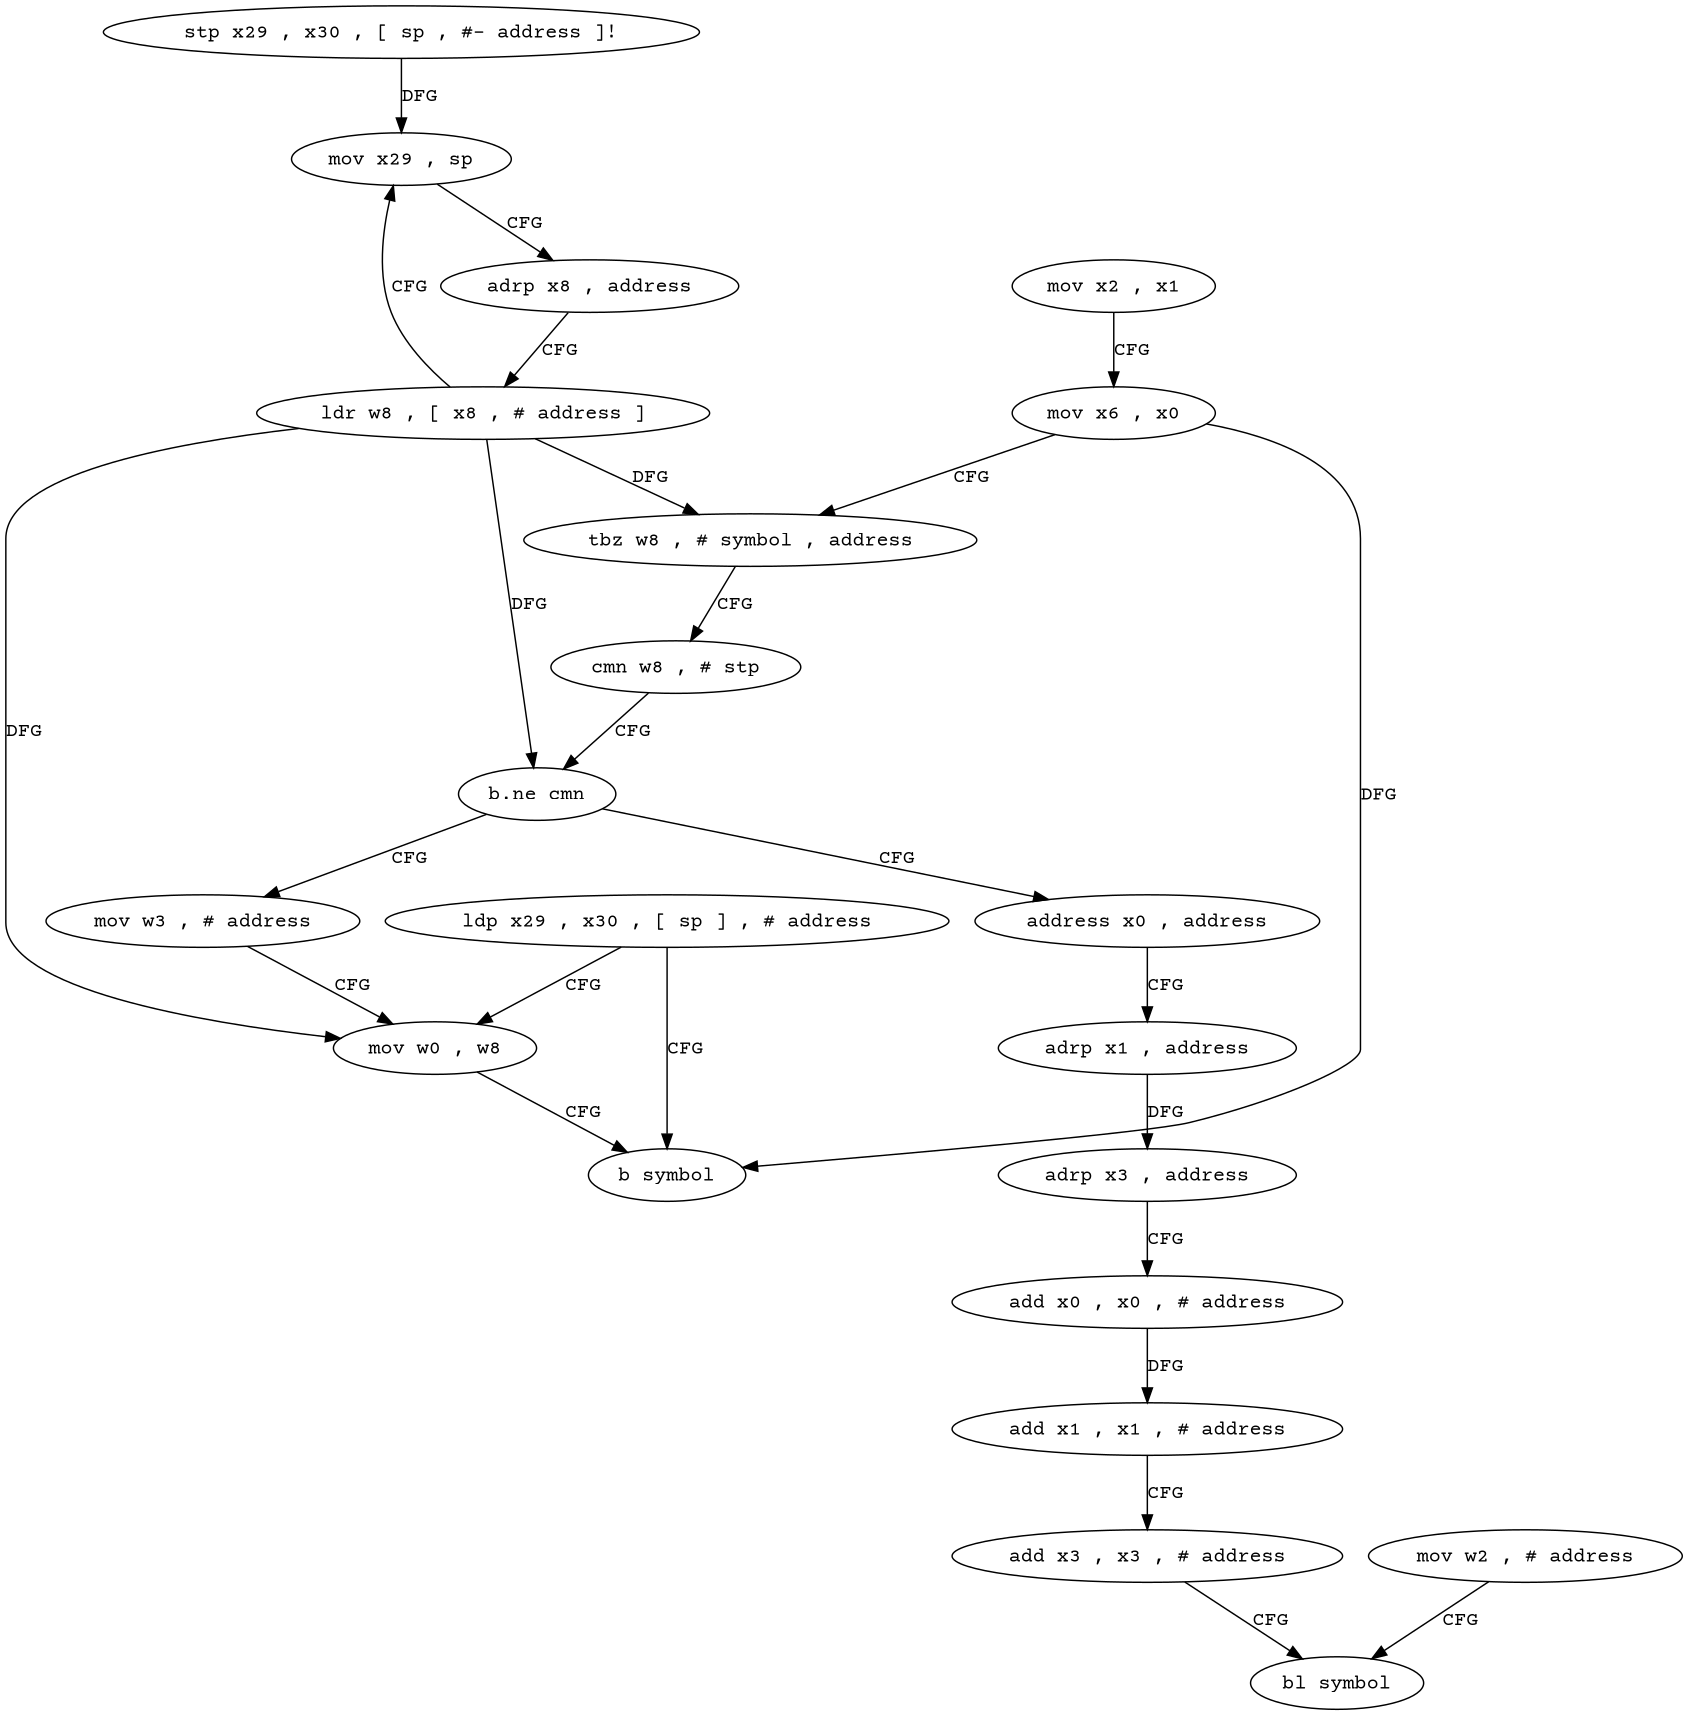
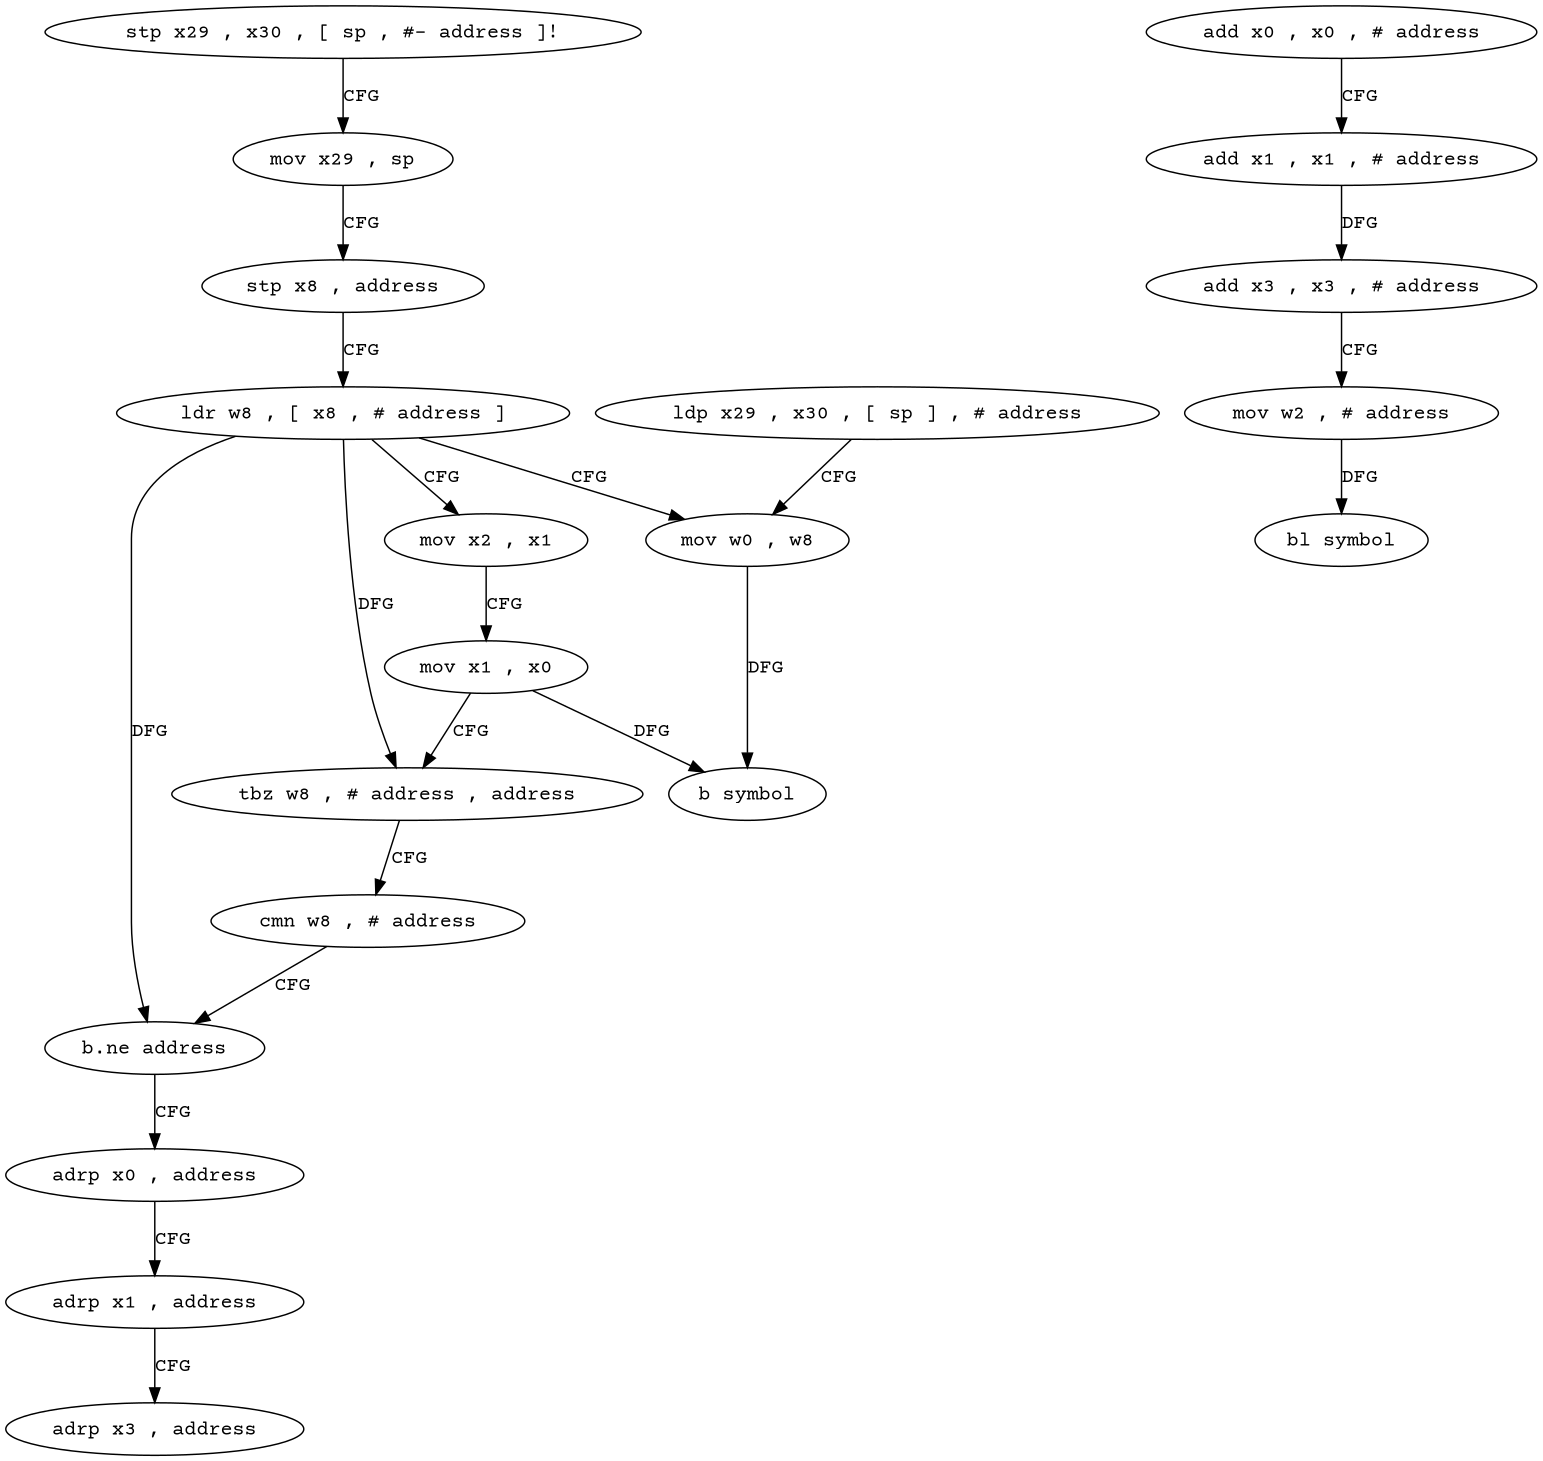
(420, 96) -> (361, 96)
(590, 286) -> (343, 286)
(389, 304) -> (410, 472)
(1114, 413) -> (486, 667)
(750, 540) -> (407, 794)
(676, 667) -> (368, 921)
(24, 731) -> (589, 477)
(537, 794) -> (155, 1048)
(203, 921) -> none
(1147, 921) -> (155, 1175)
(667, 1041) -> none
(583, 1112) -> (766, 667)
(1166, 1112) -> (173, 1366)
(1147, 1231) -> none
(1166, 1366) -> (1360, 96)
(1166, 1493) -> (1360, 223)
(1237, 1616) -> (1342, 342)
(1460, 1620) -> (1360, 477)
